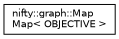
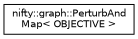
(60, 19) -> (69, 19)
